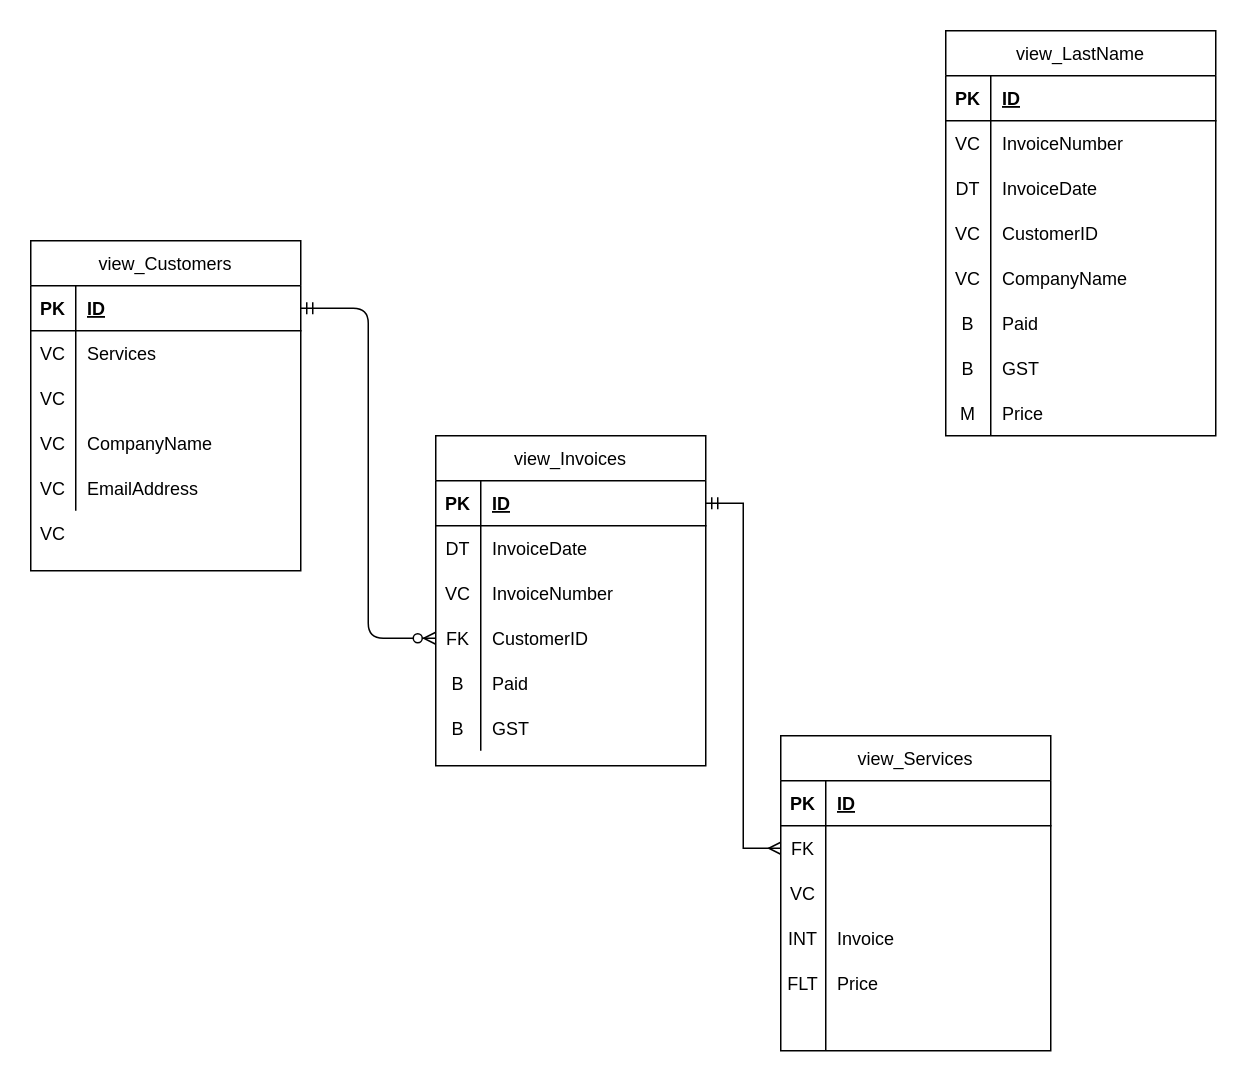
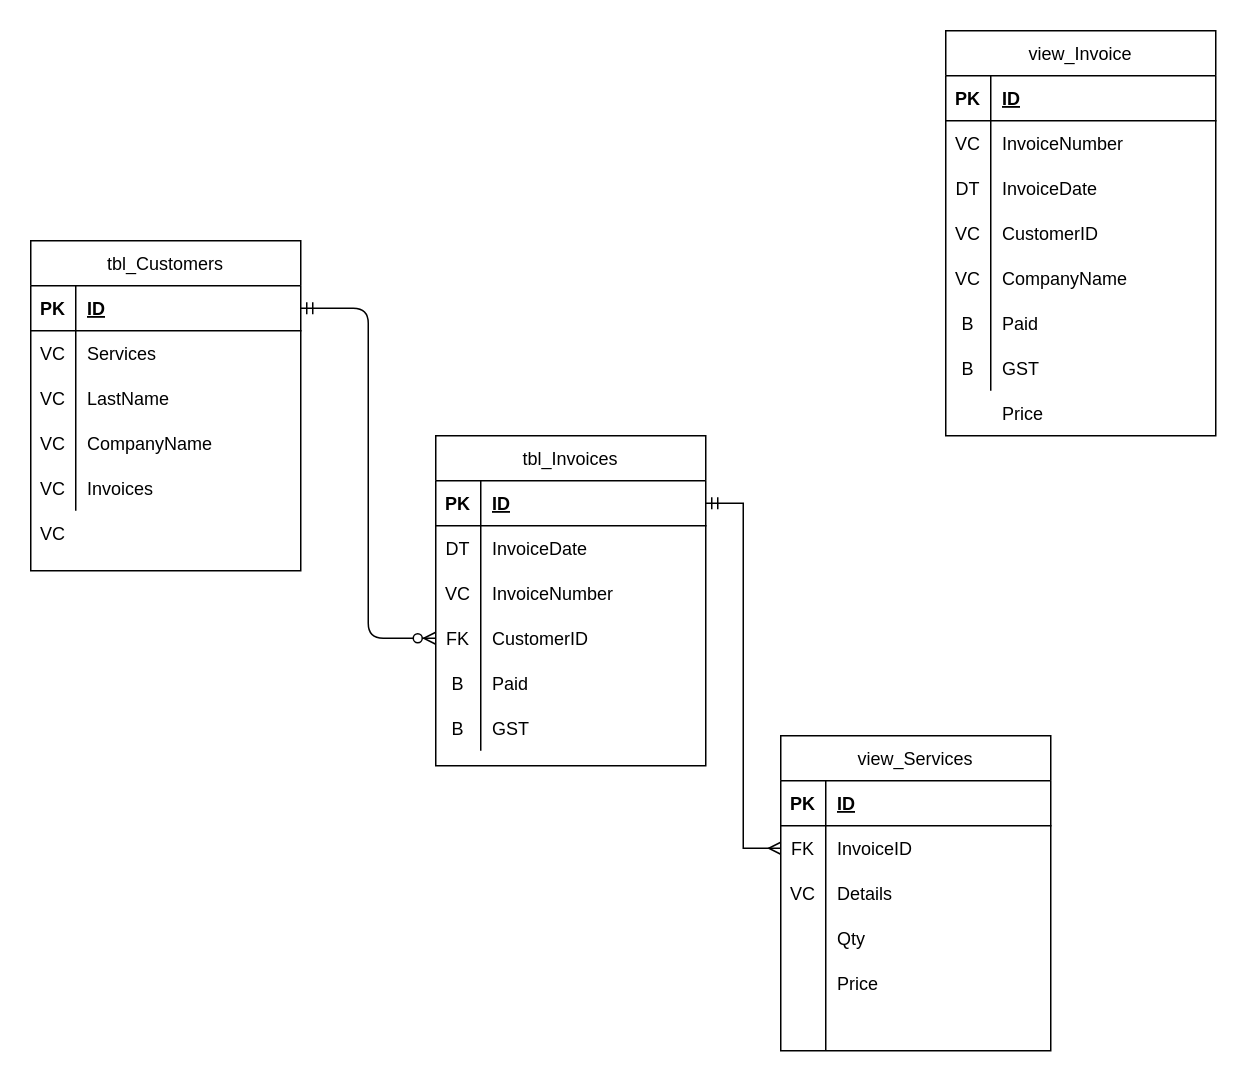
(1080, 54) -> (1080, 54)
(165, 264) -> (165, 264)
none -> (188, 398)
(968, 413) -> none
(570, 459) -> (570, 459)
(143, 489) -> (125, 489)
none -> (938, 848)
none -> (938, 893)
(803, 938) -> none
(870, 939) -> (852, 939)
(803, 983) -> none
